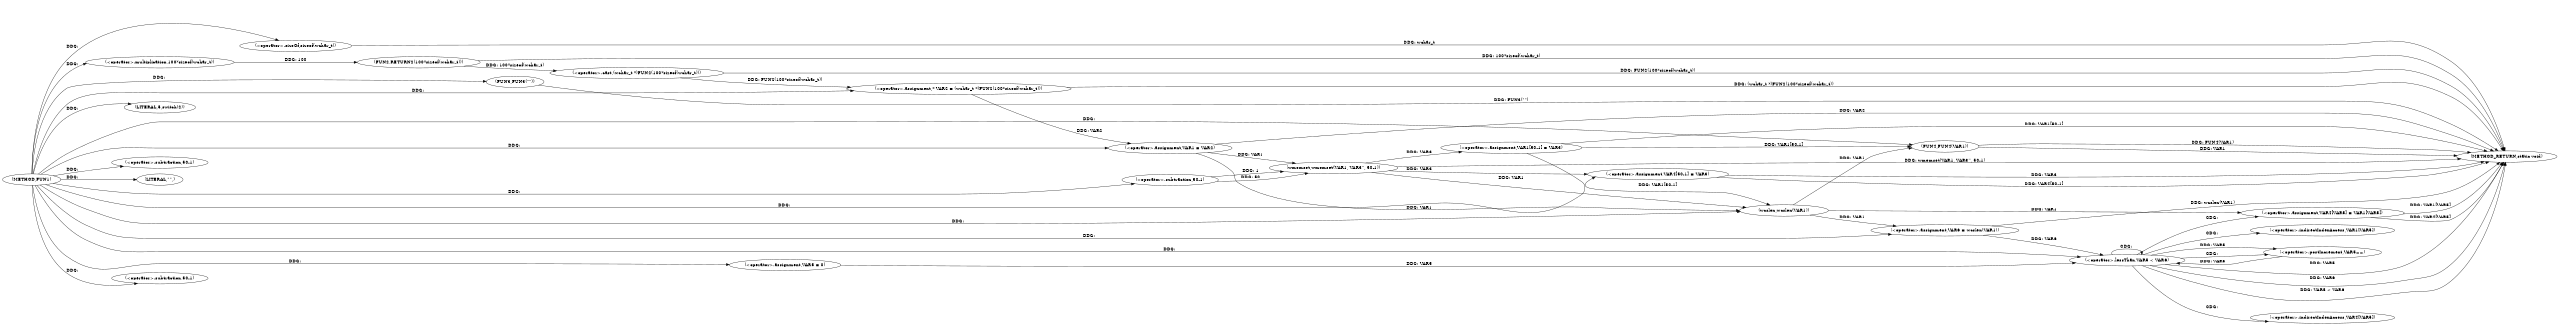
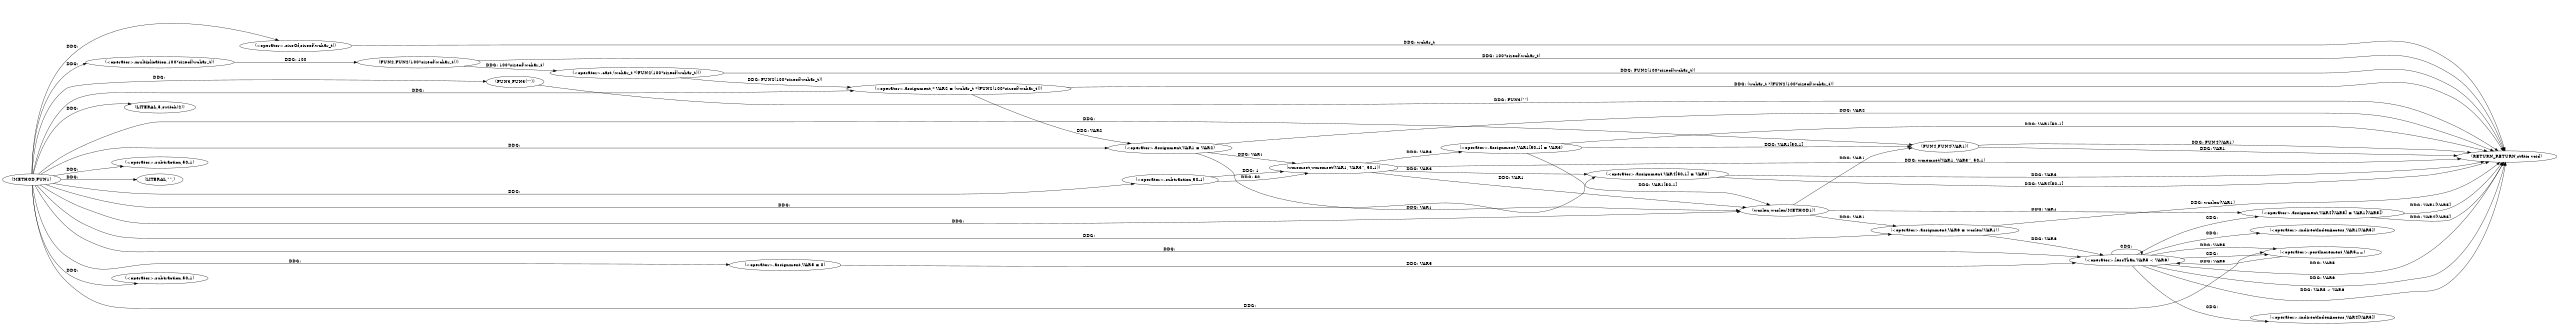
(419, 62) -> (419, 62)
(2507, 157) -> (2507, 157)
(1784, 210) -> (1784, 210)
none -> (1115, 308)
